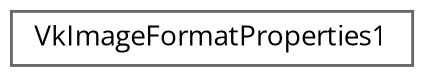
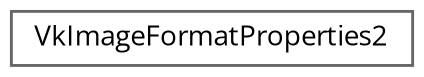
(212, 38) -> (212, 38)
